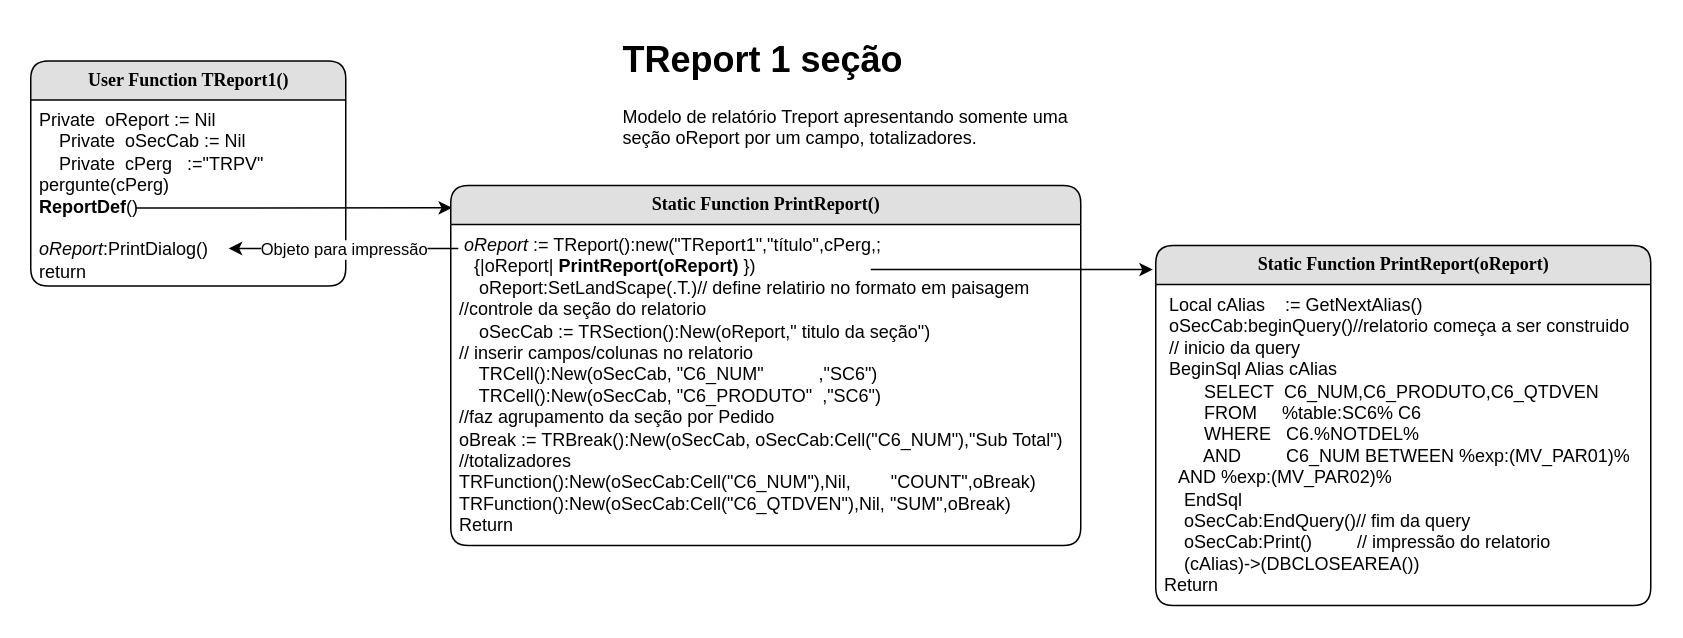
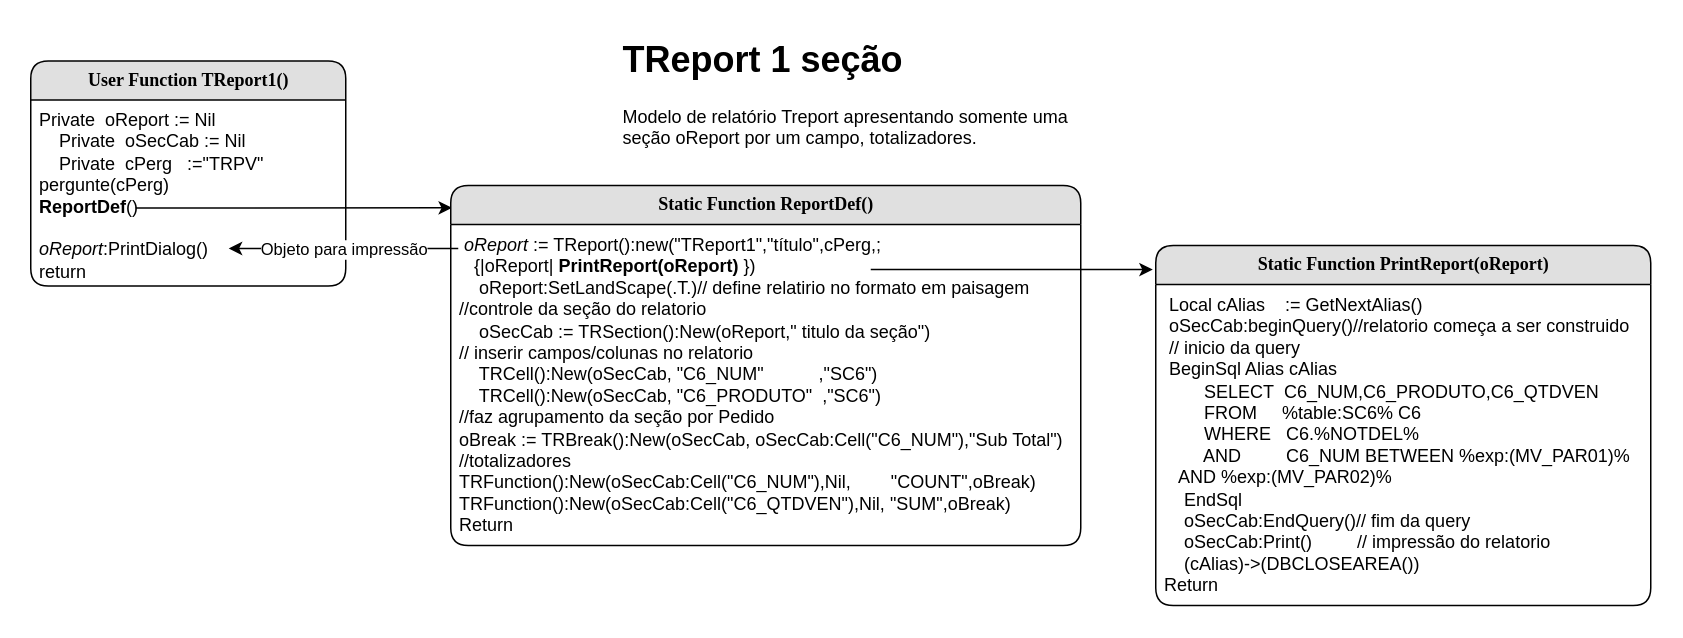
(767, 205) -> (767, 205)
